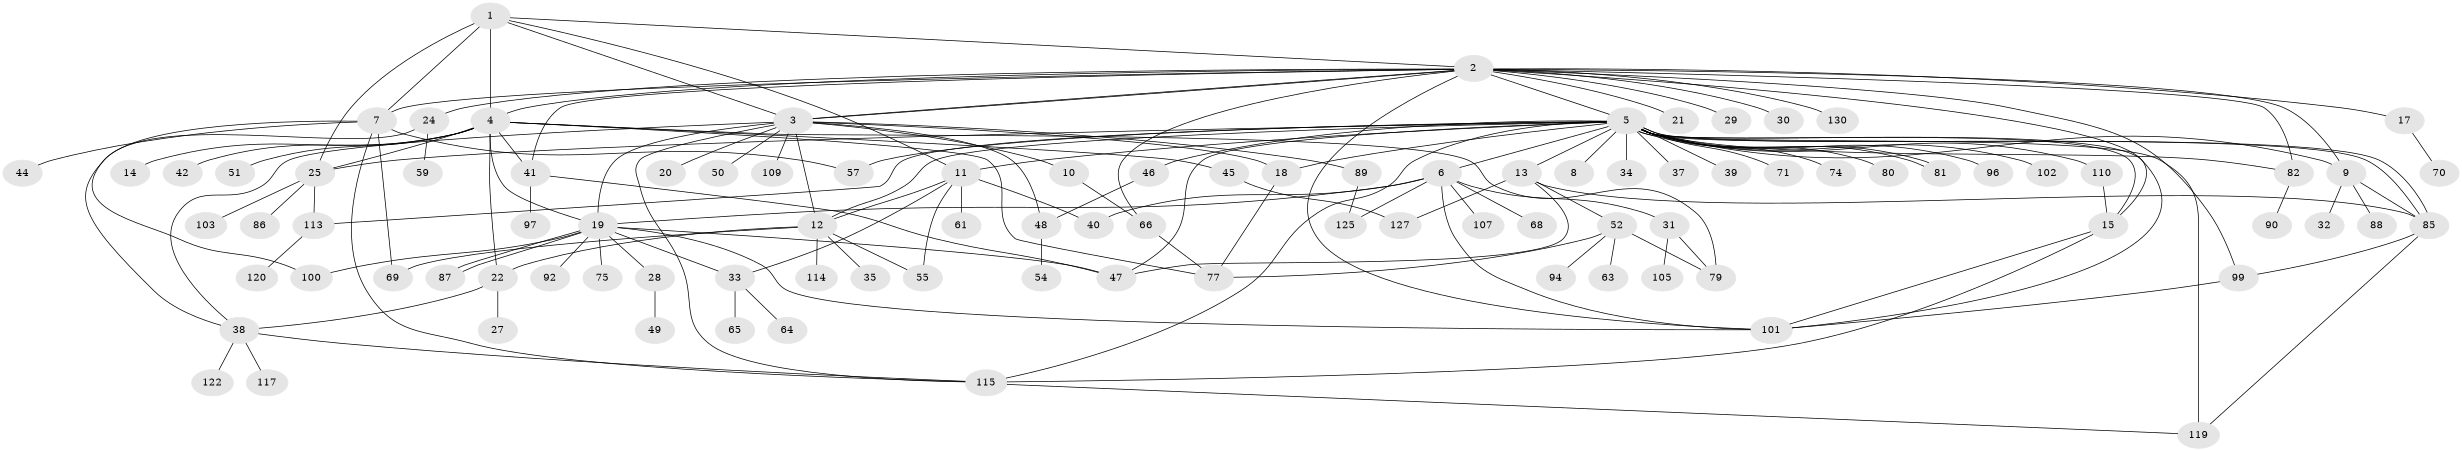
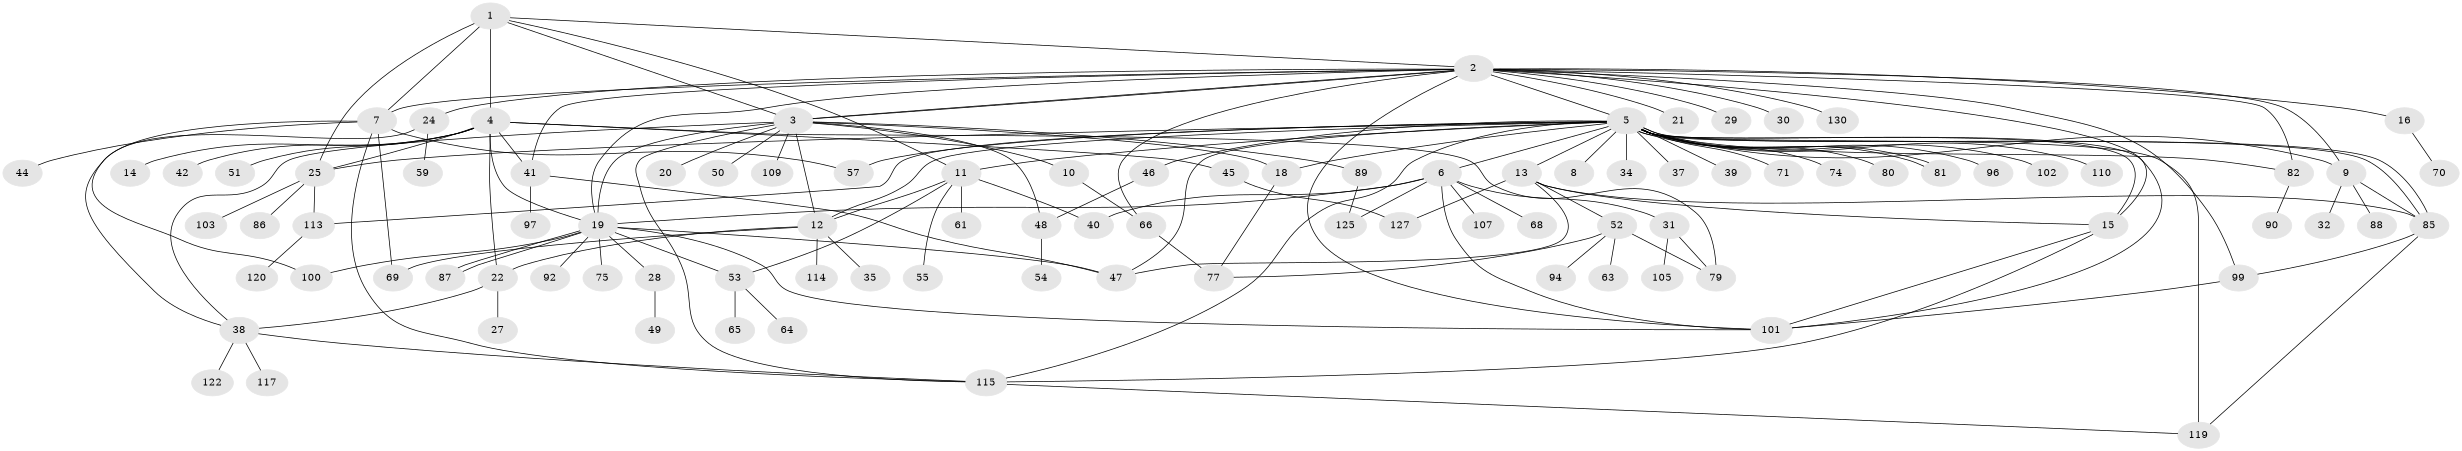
(979, 76) -> (992, 87)
(2405, 121) -> (2405, 121)
(884, 146) -> none
(2105, 201) -> (1811, 214)
(870, 252) -> none
(735, 278) -> (735, 278)
